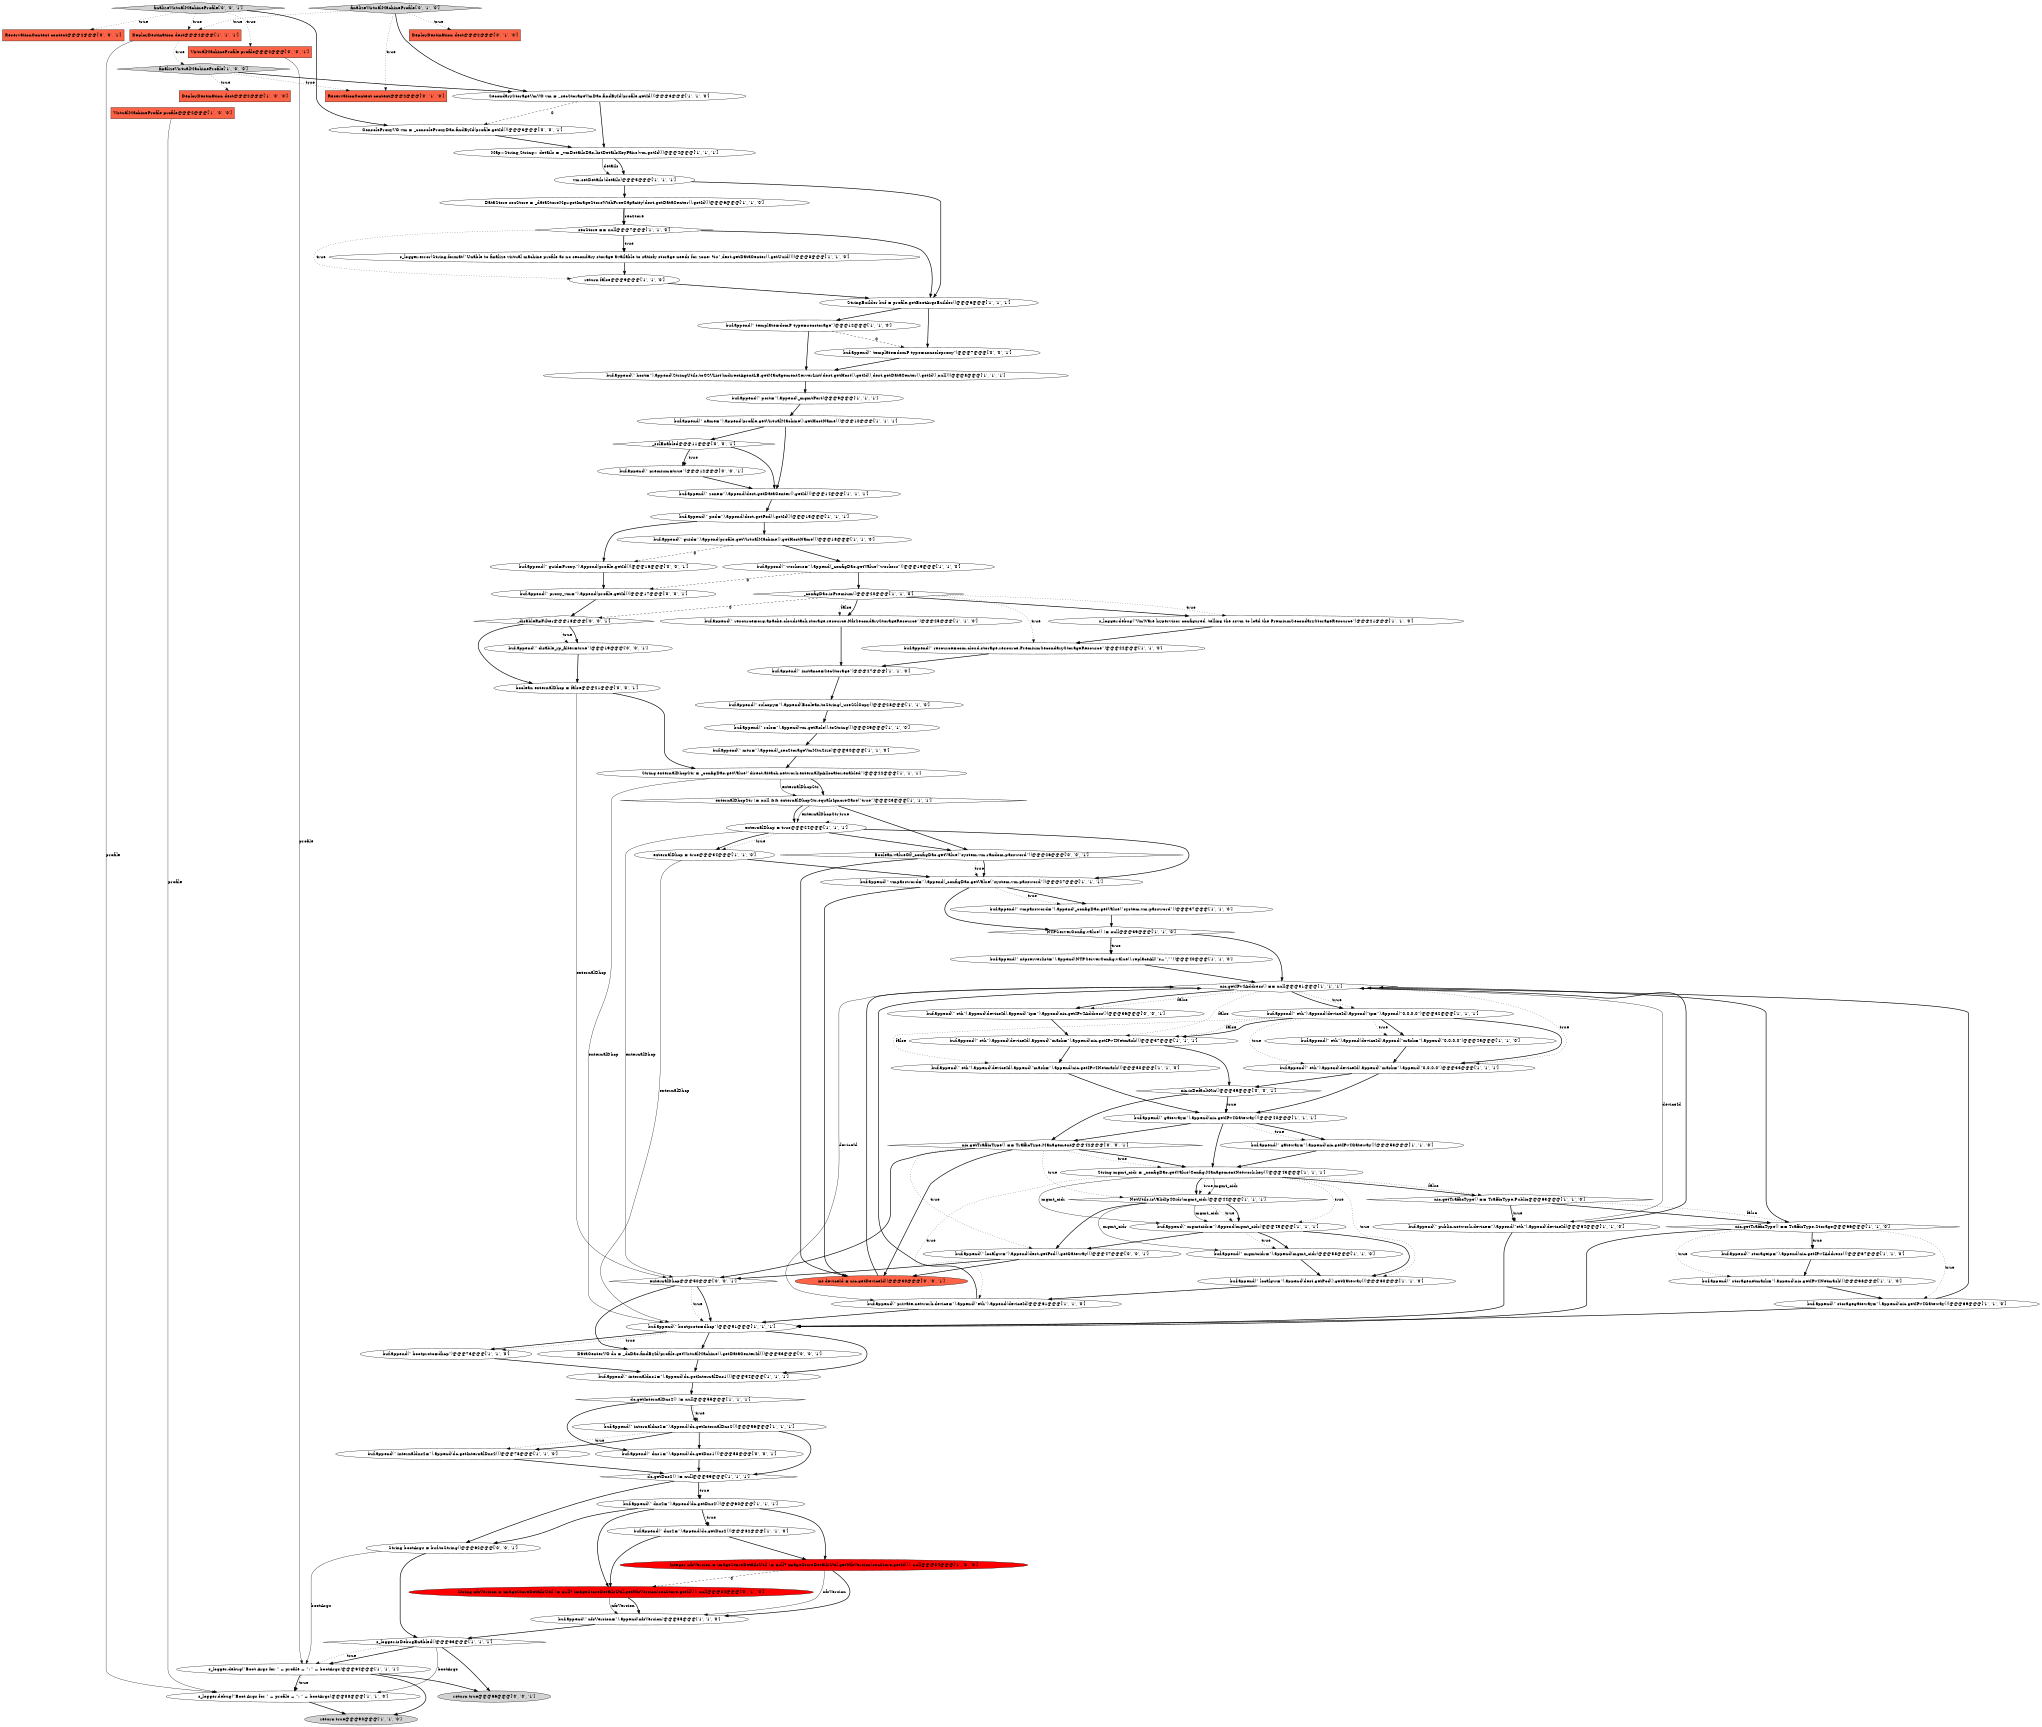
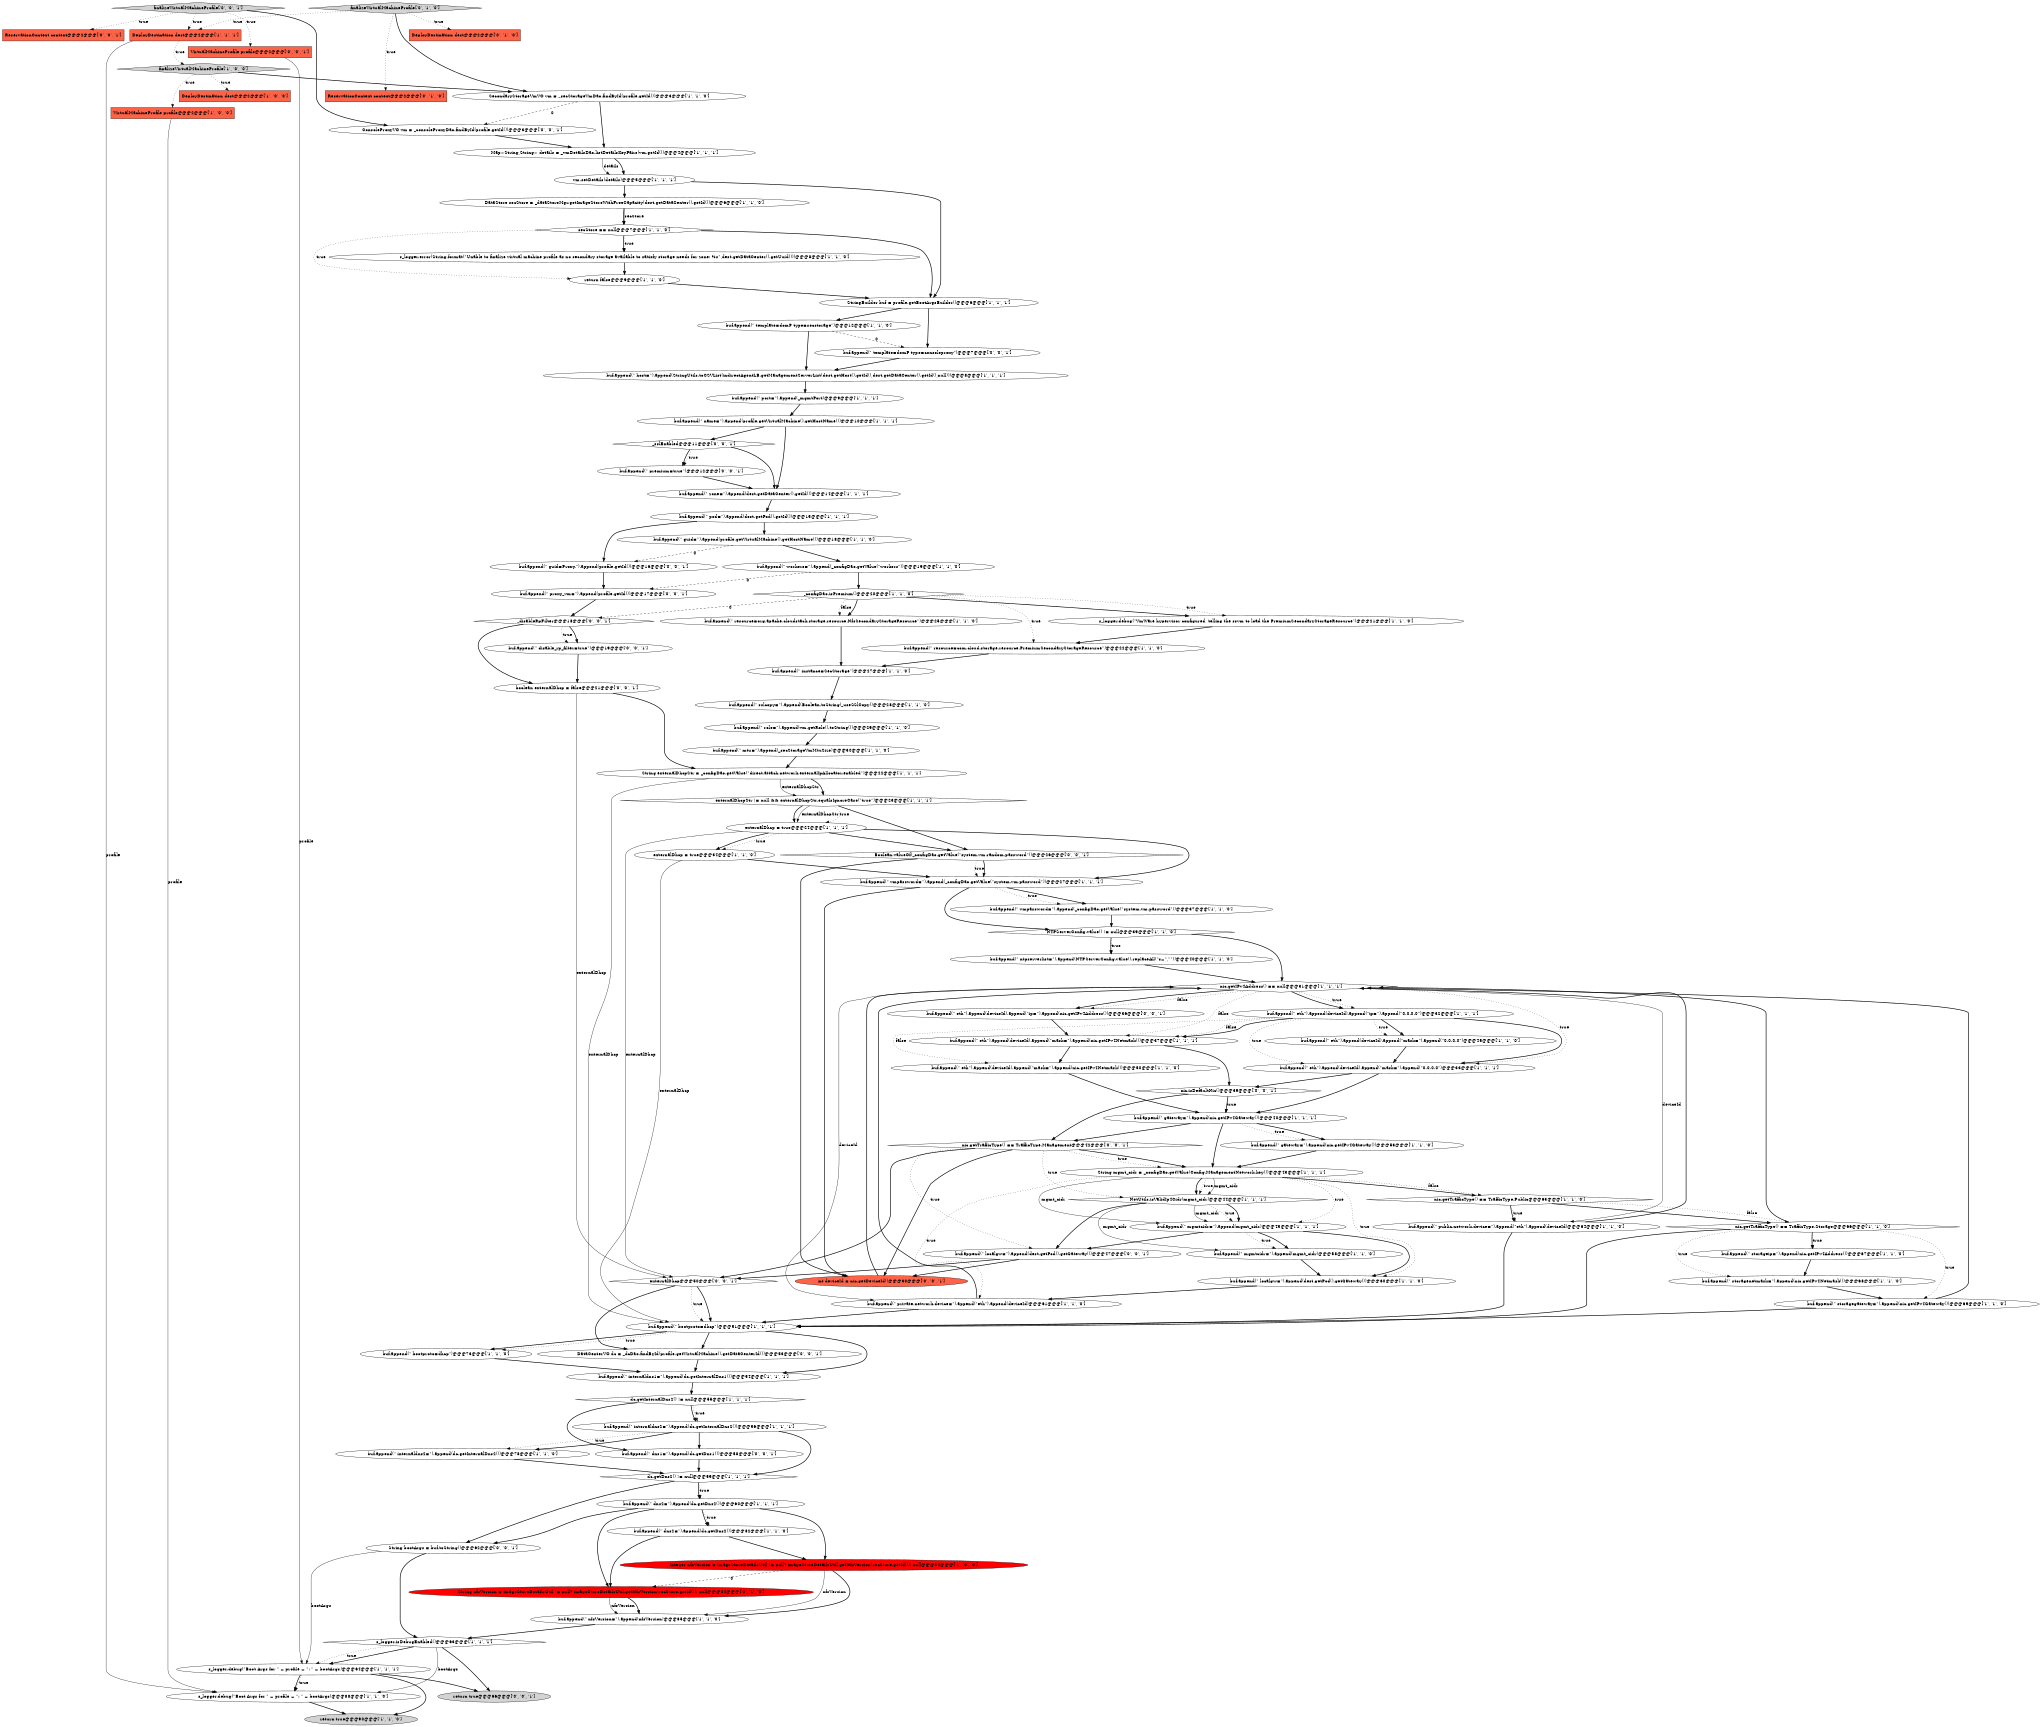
(288, 82) -> (179, 86)
